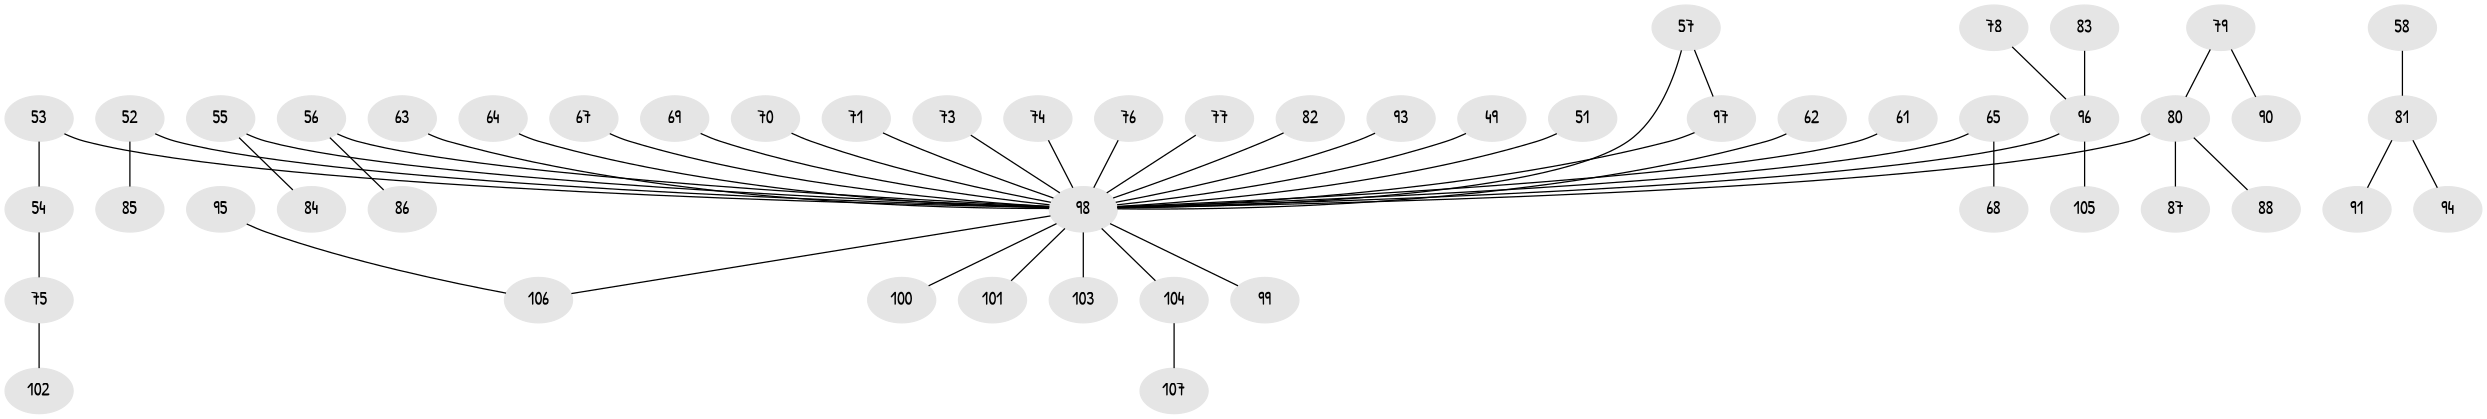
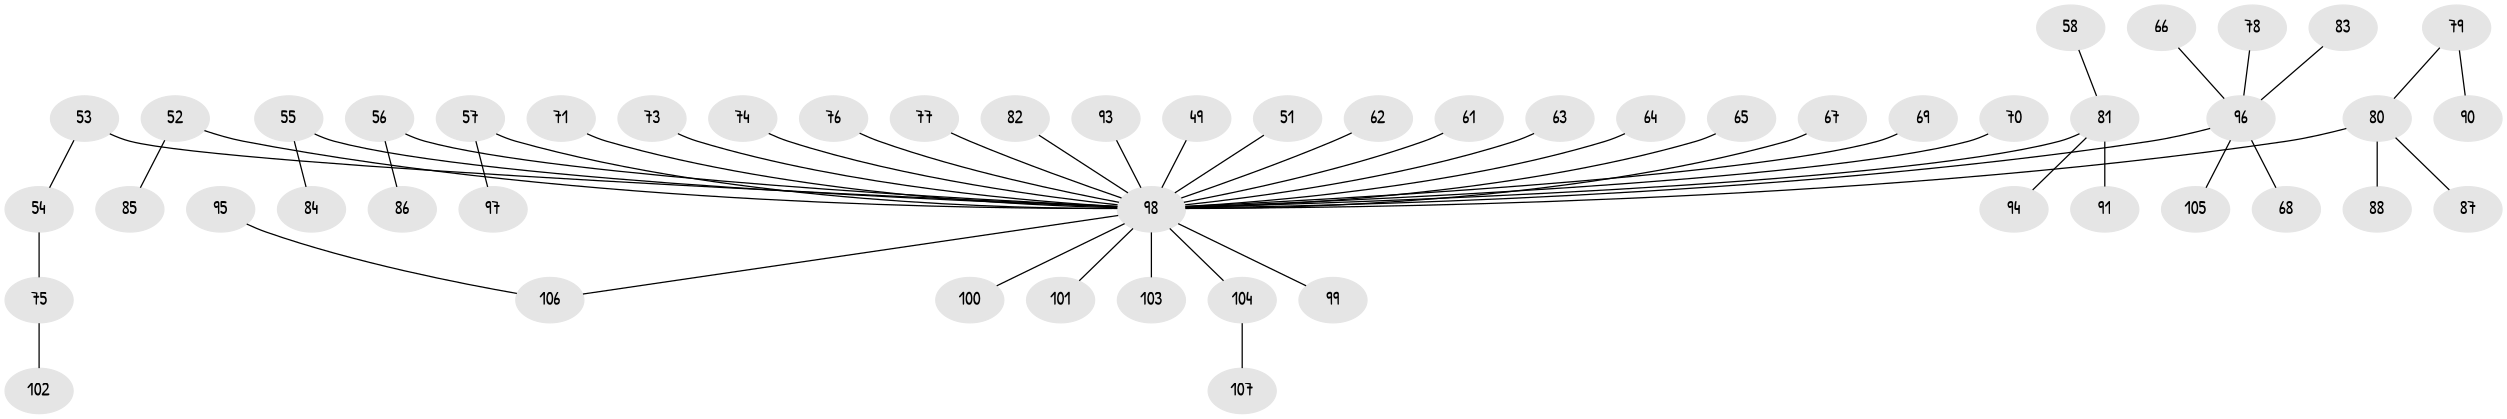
none -> (2162, 28)
(1994, 172) -> (2264, 164)
(1408, 187) -> (1635, 188)
